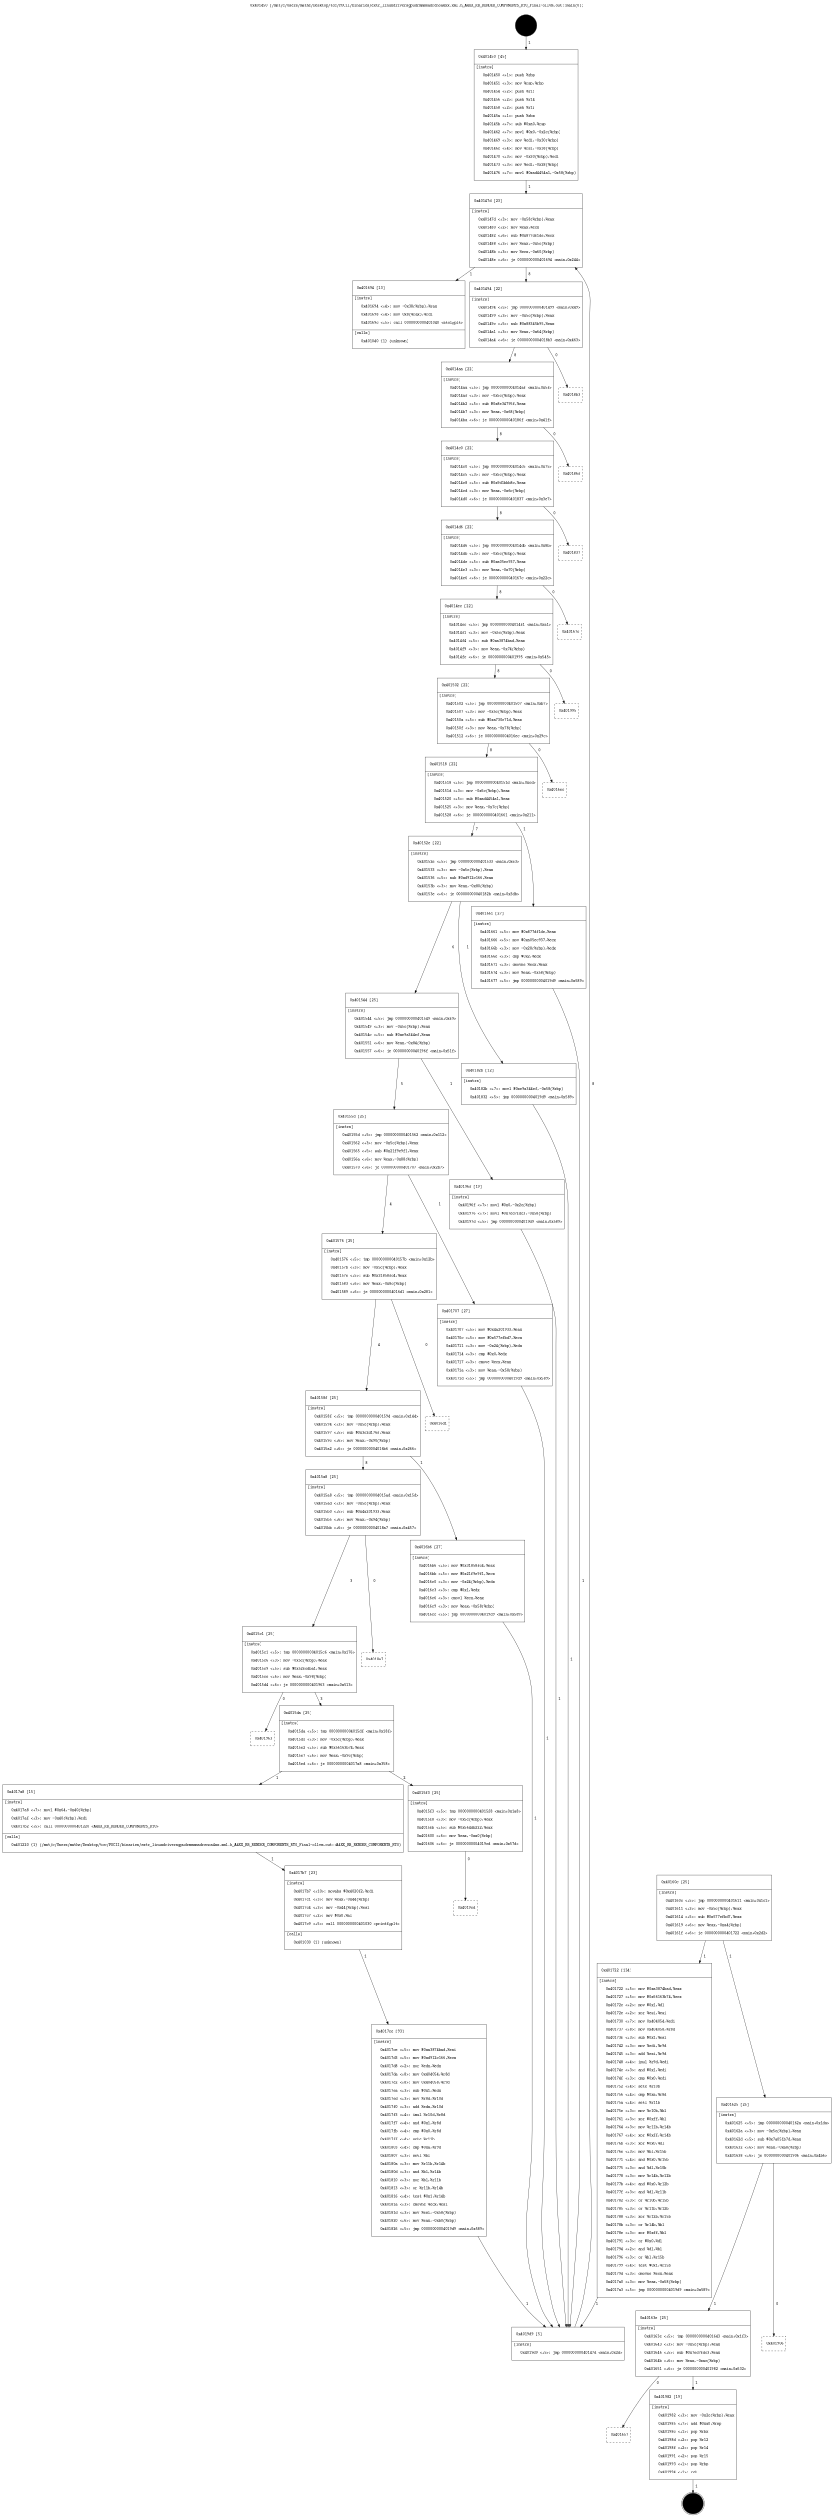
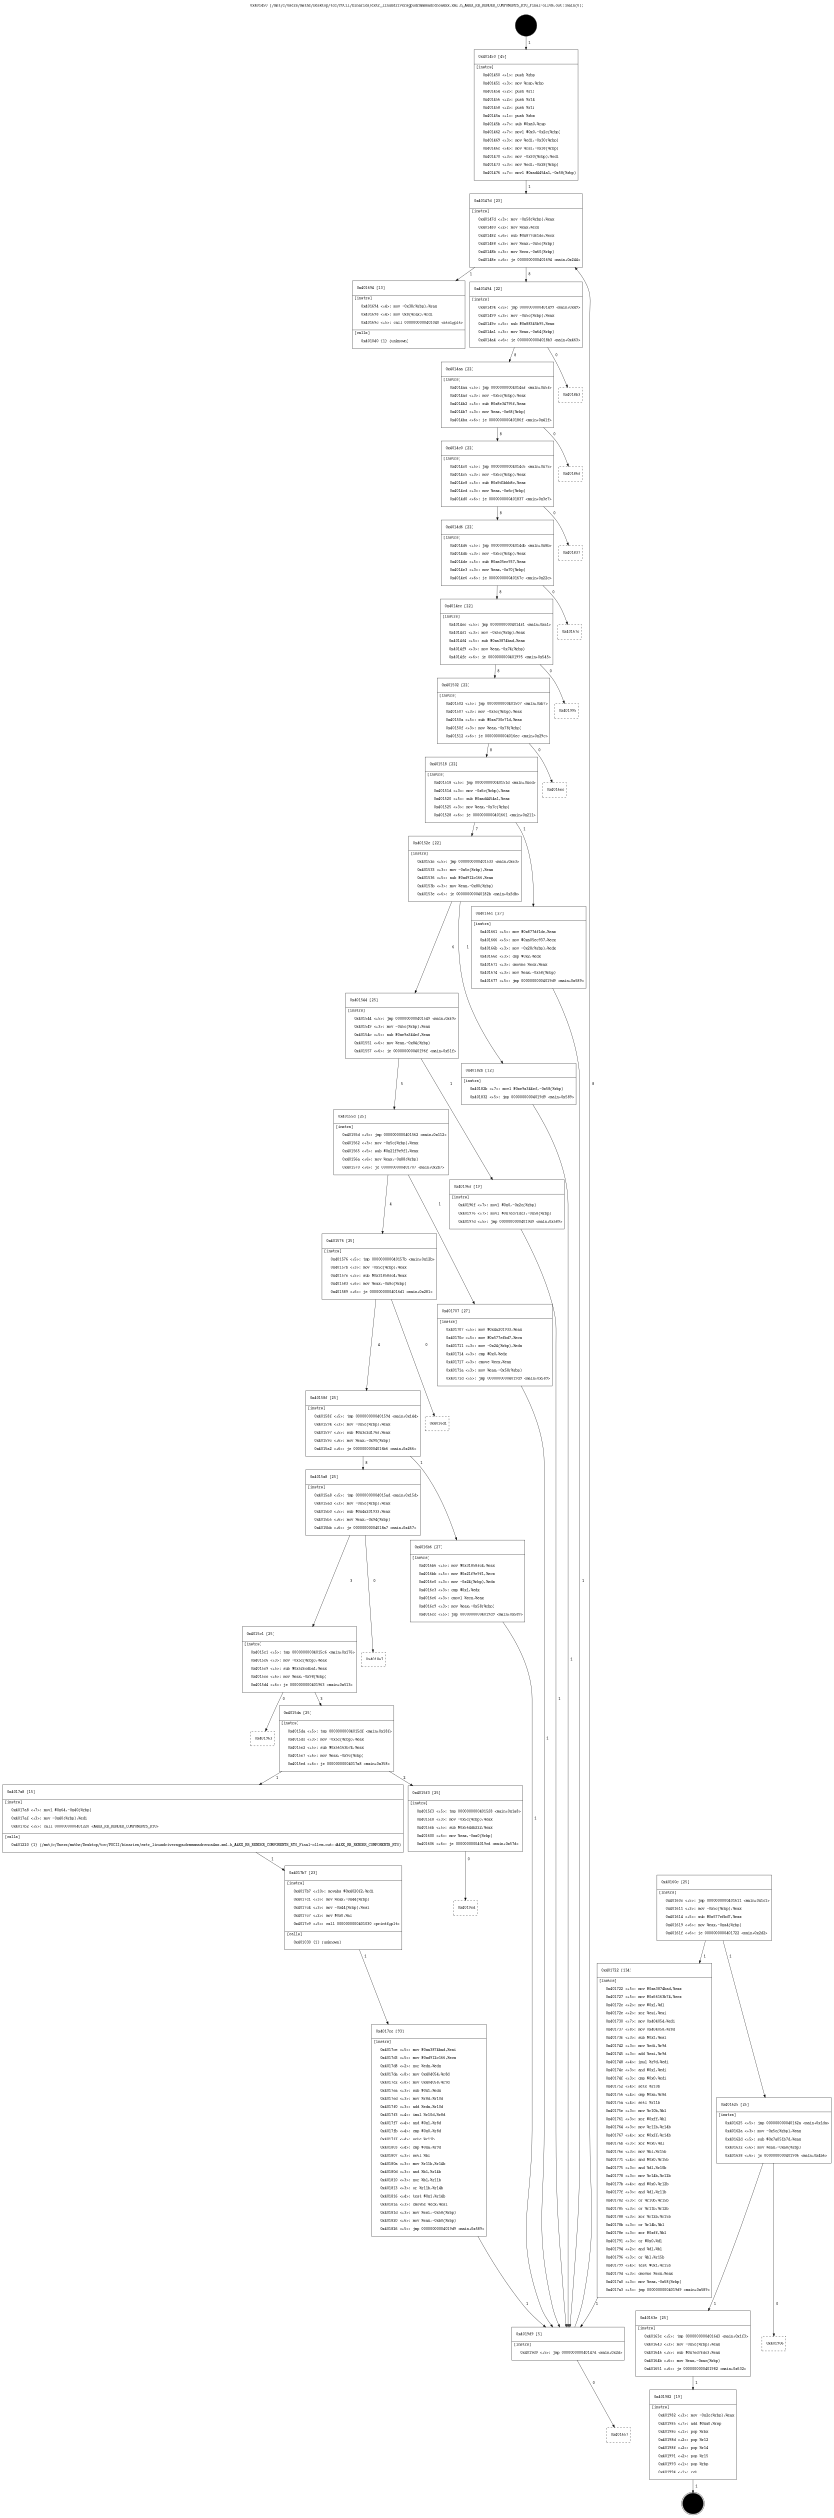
(640, 2400) -> (595, 2393)
